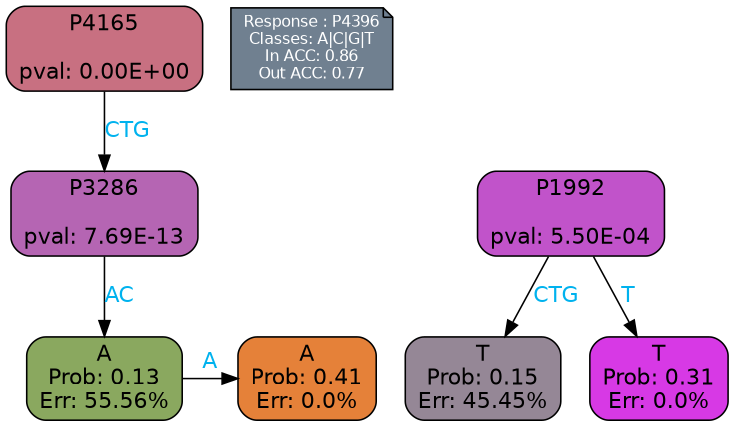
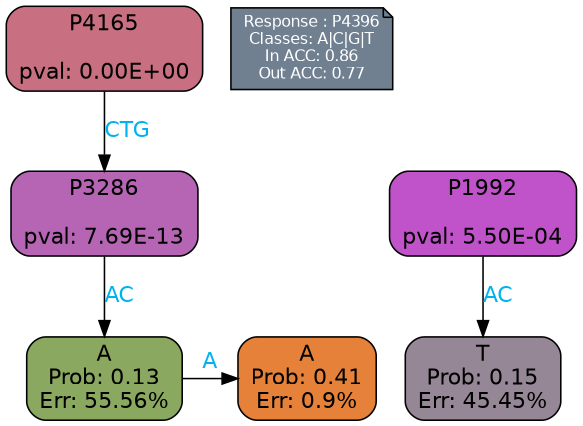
(556, 296) -> (498, 296)
(307, 379) -> (307, 379)
(659, 379) -> none
